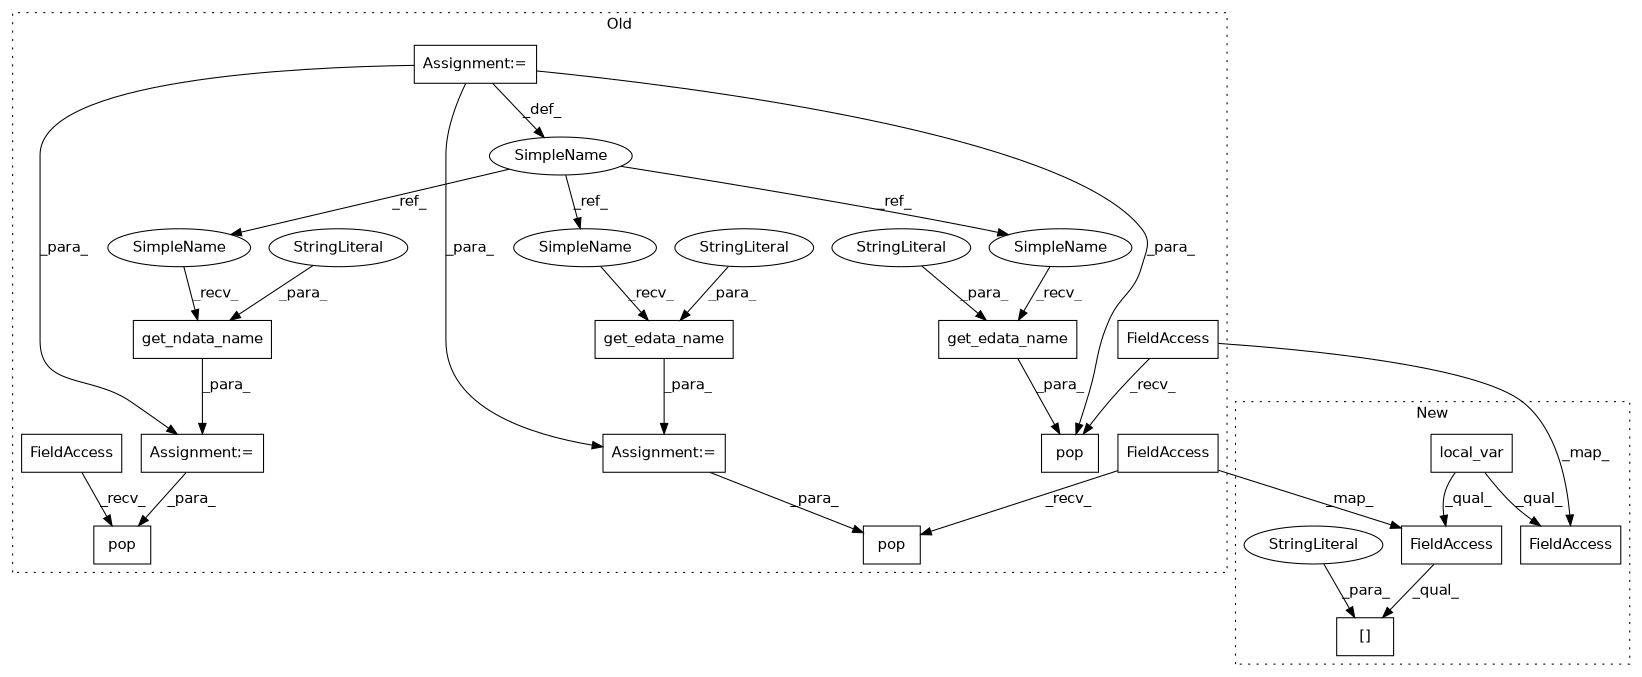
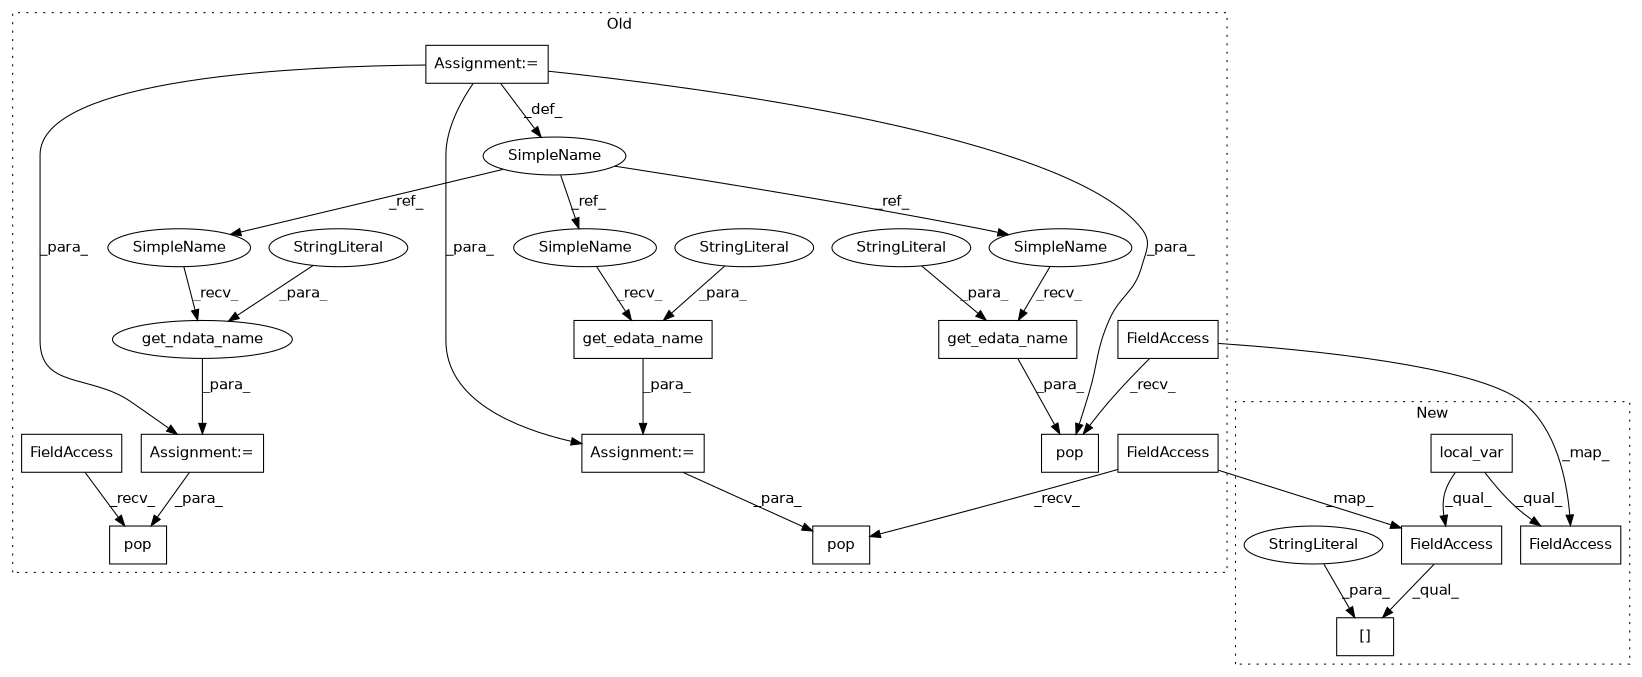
(202, 339) -> (202, 339)
